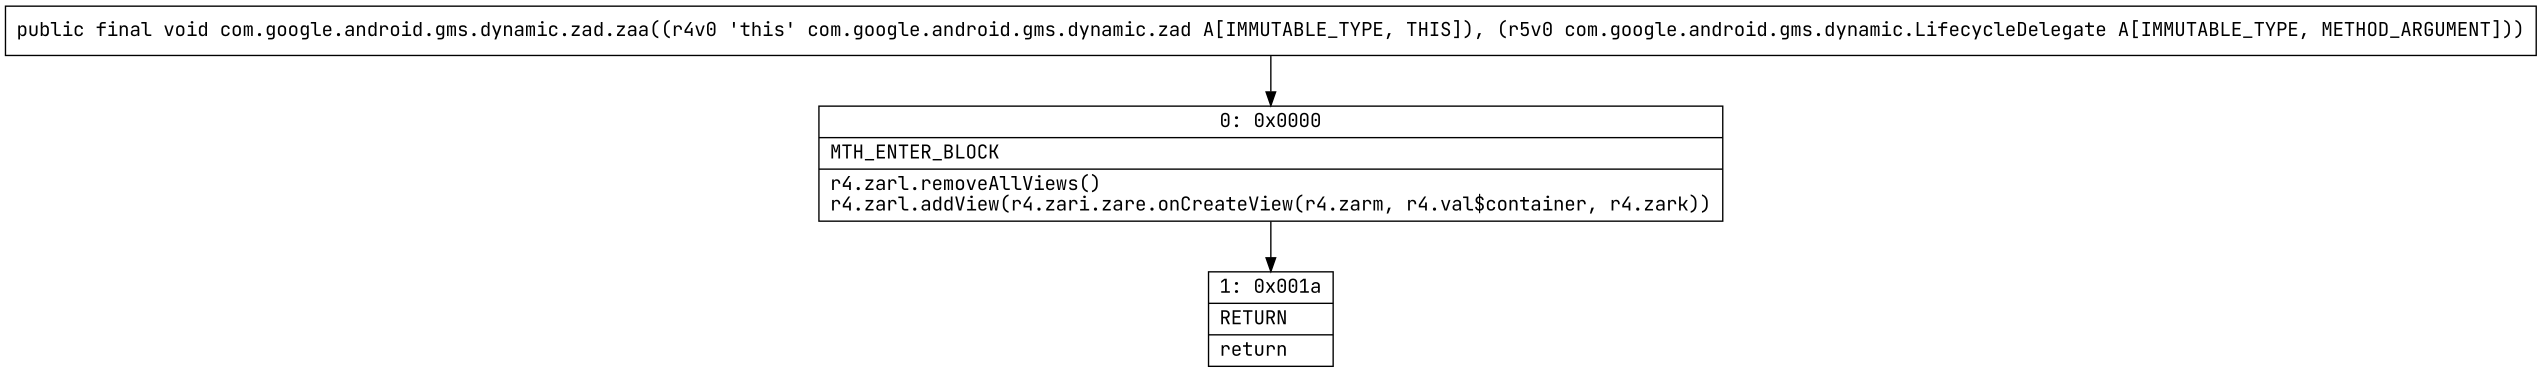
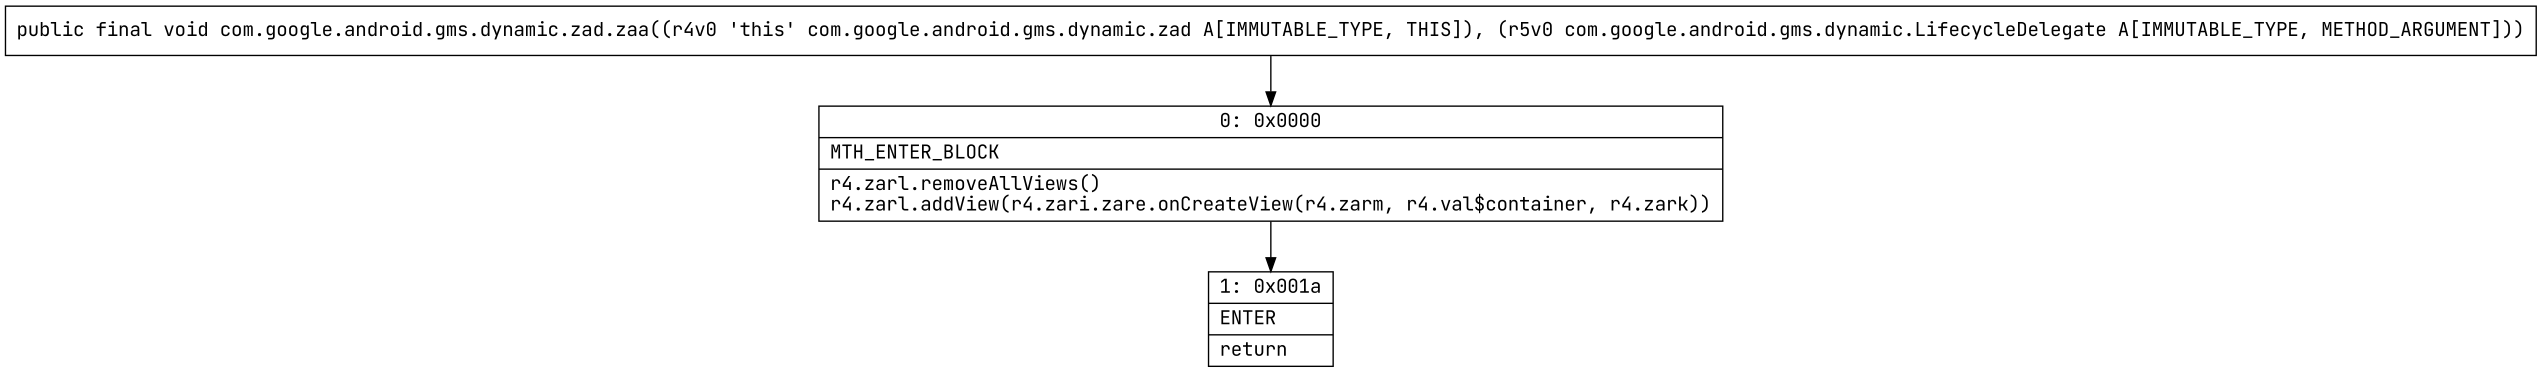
(1254, 318) -> (1248, 318)
